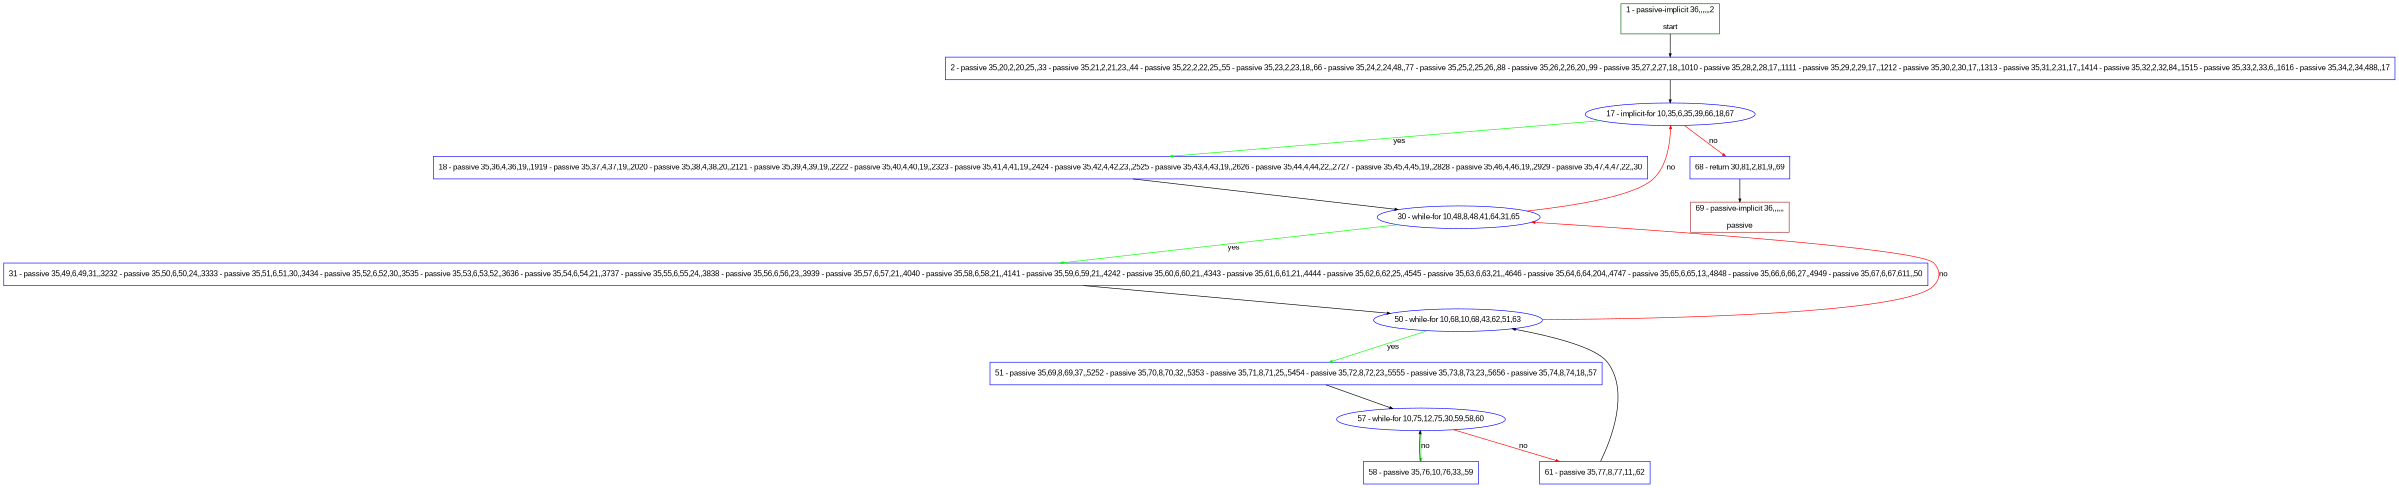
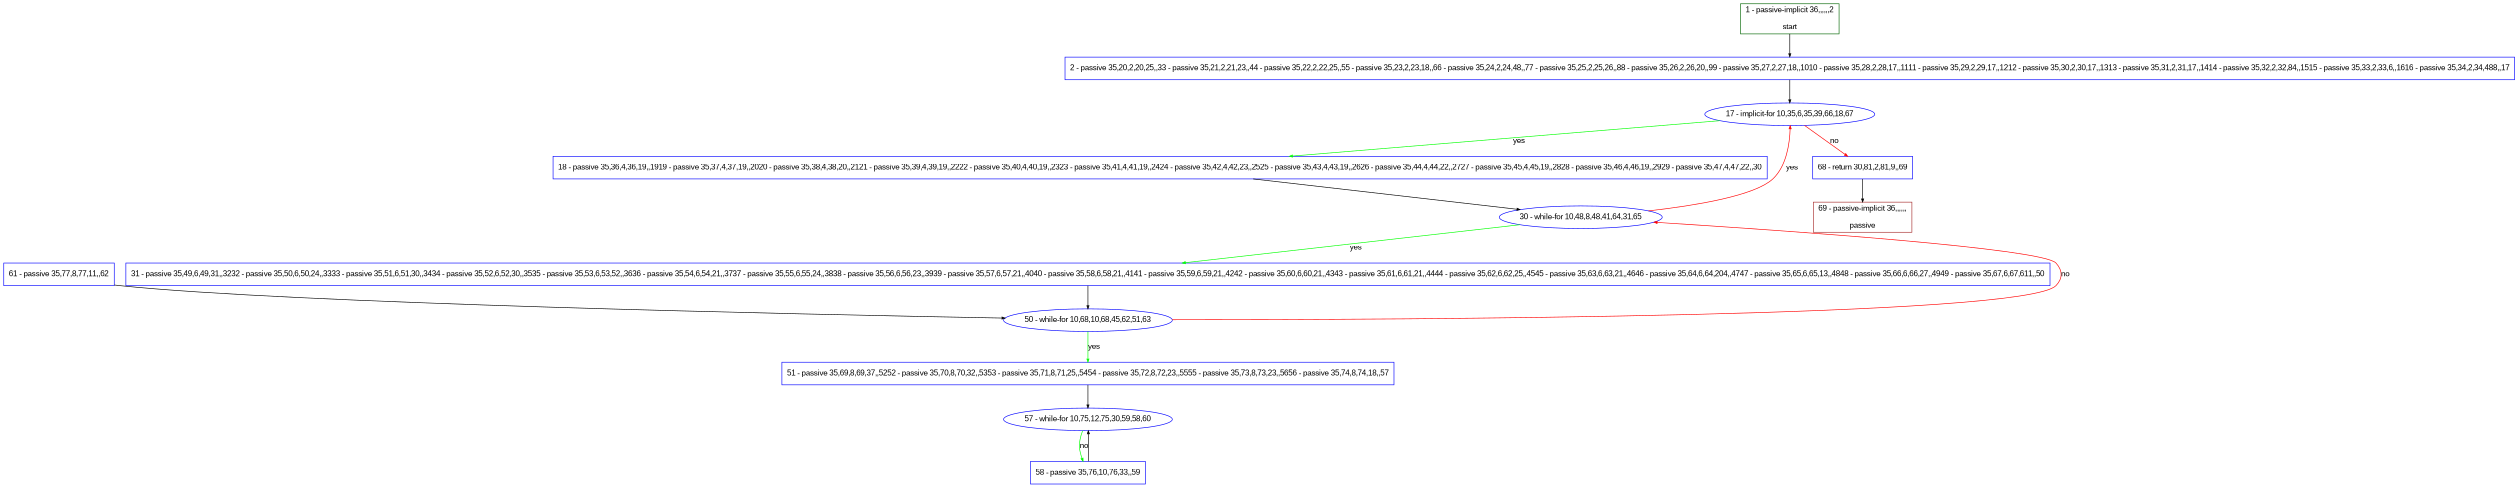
(1671, 168) -> (1792, 168)
(1458, 320) -> (1088, 320)
(1505, 445) -> none
